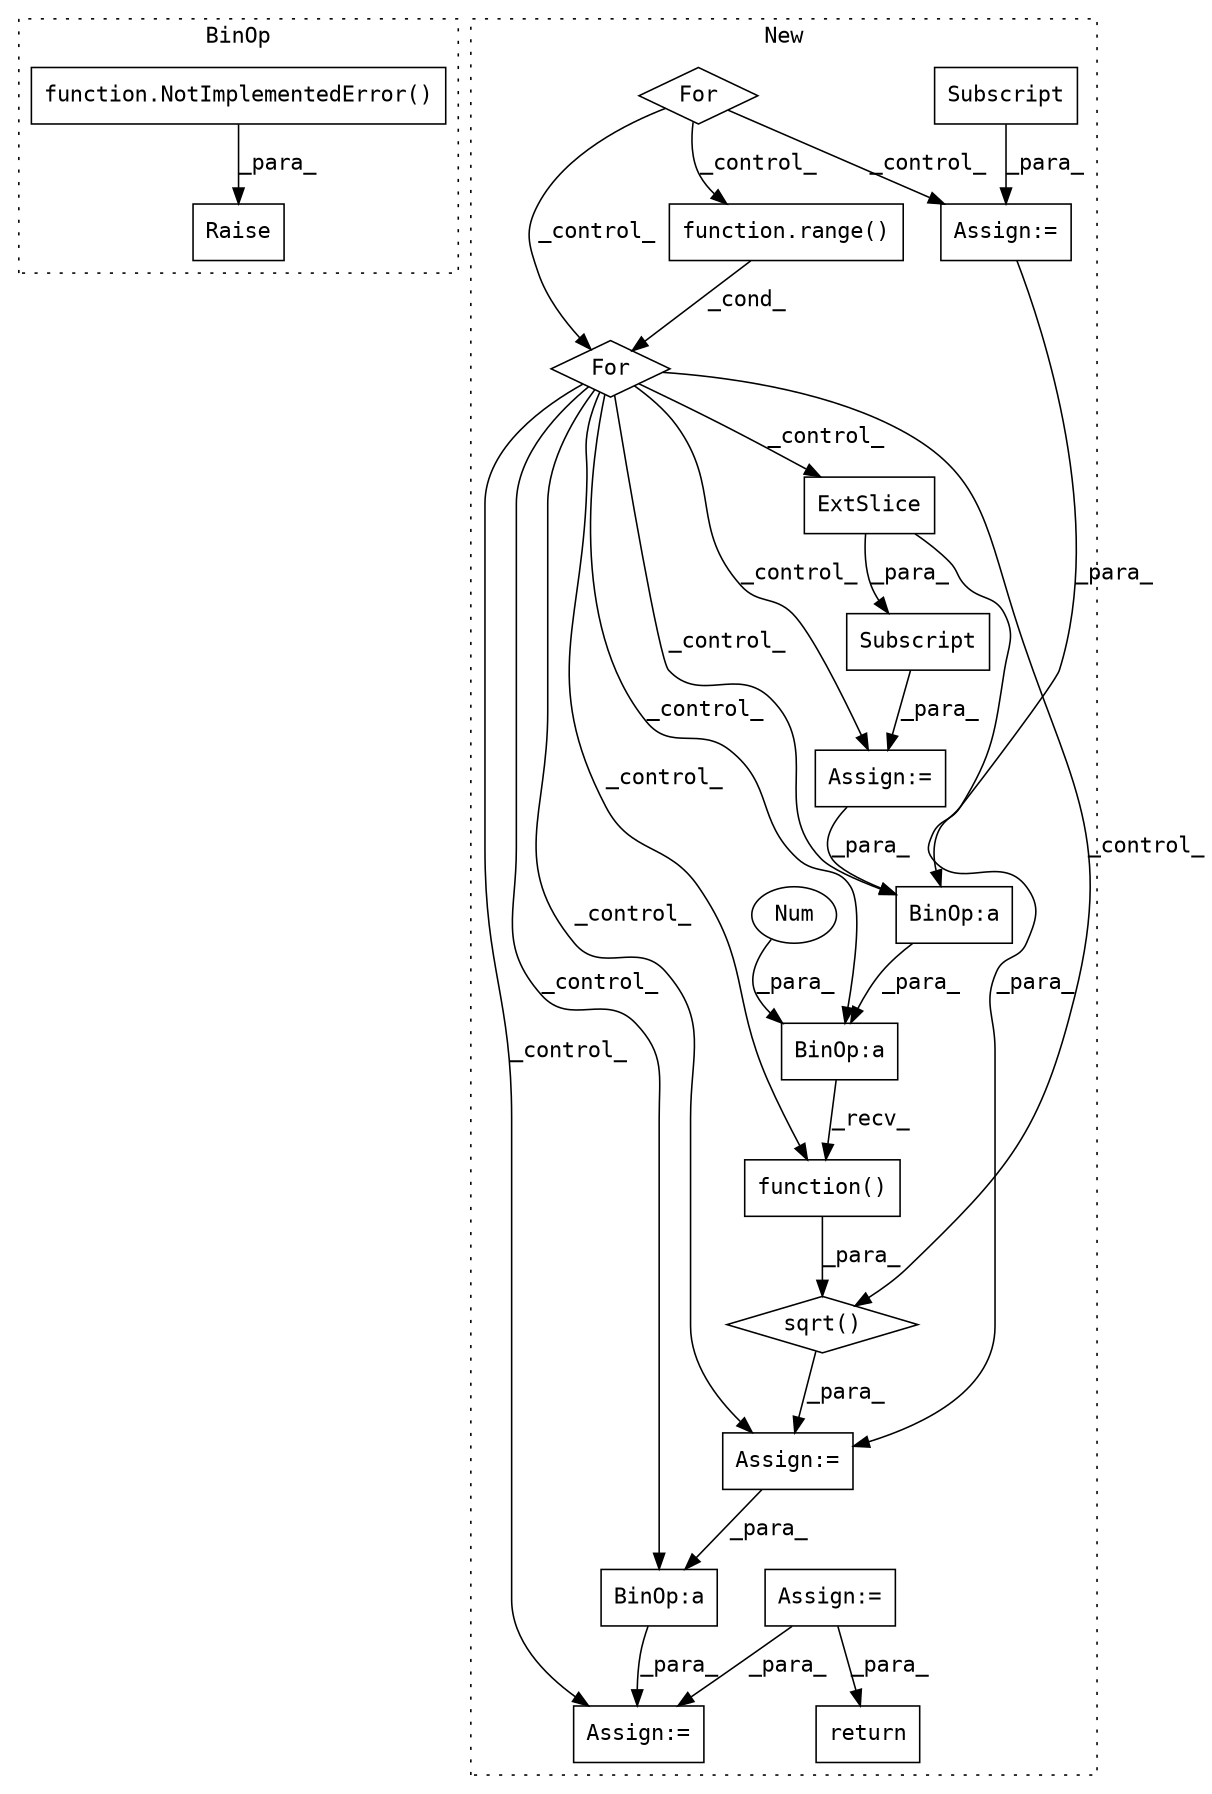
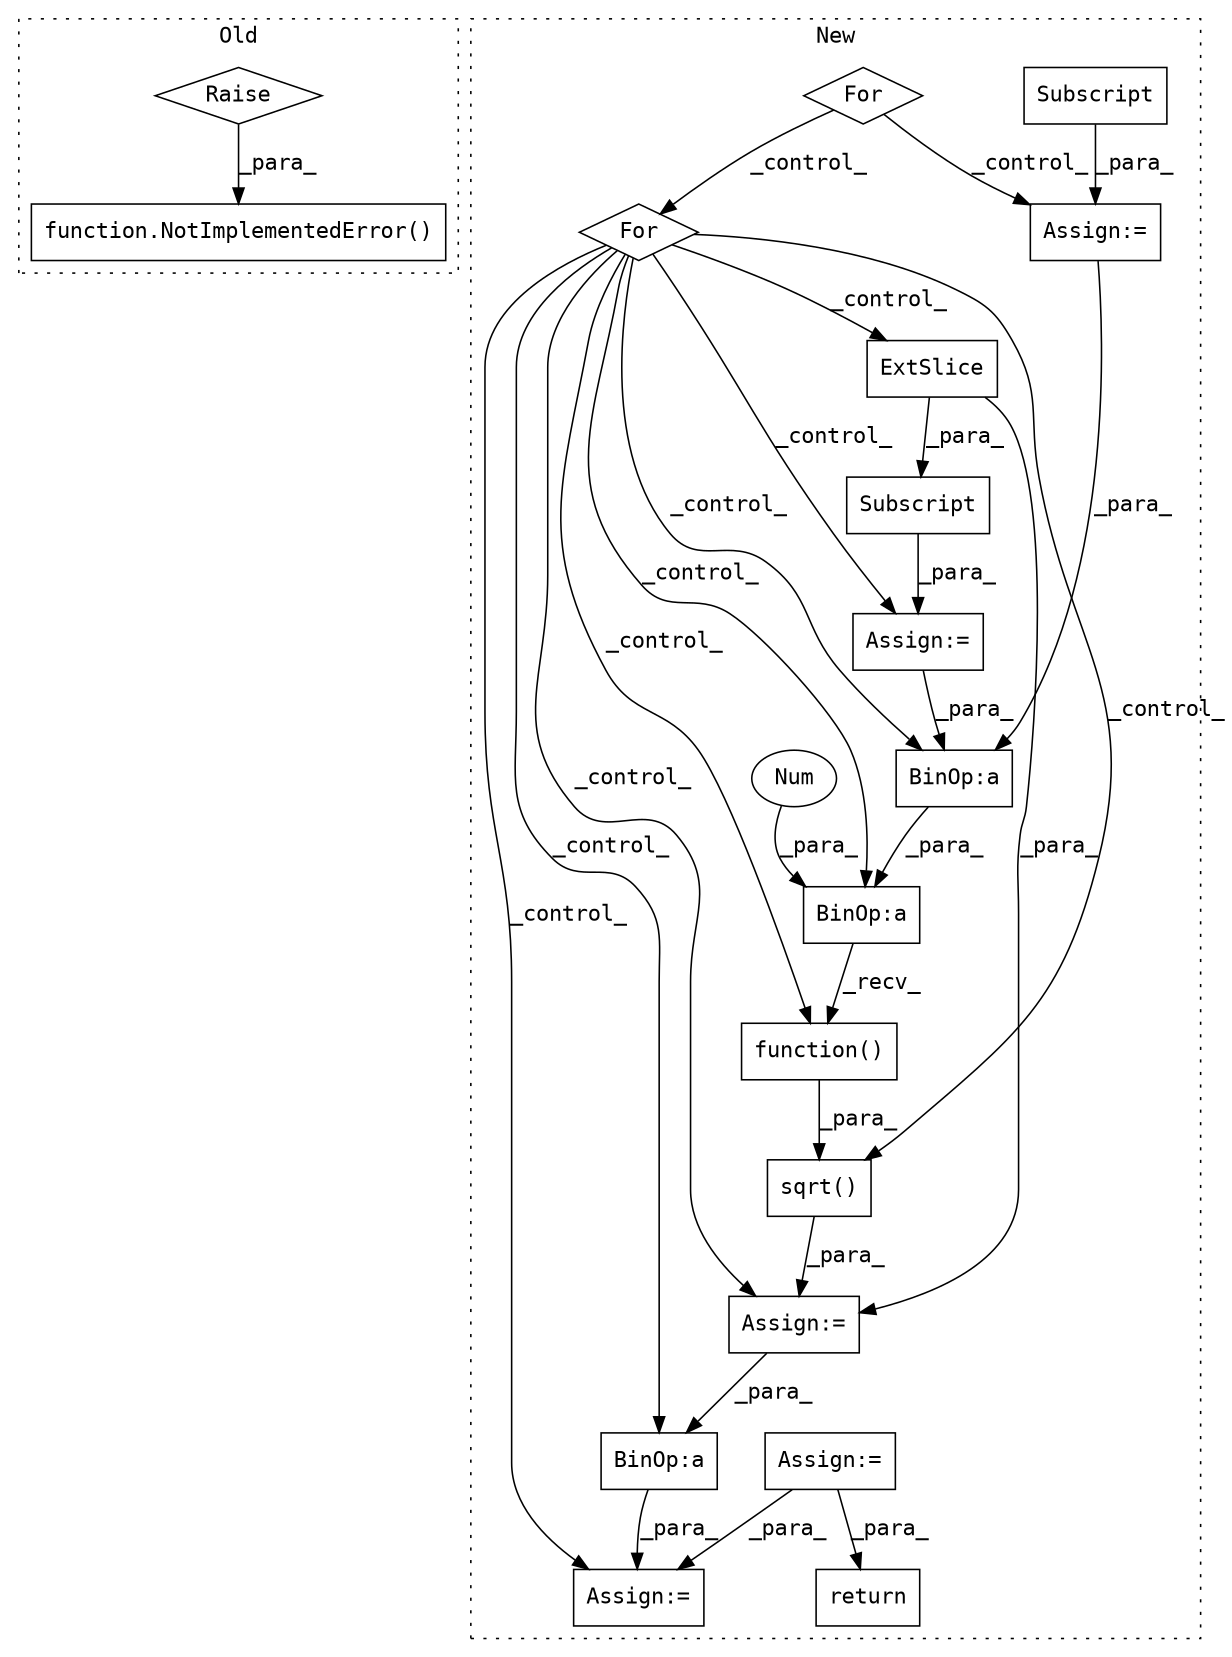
(239, 37) -> (239, 37)
(239, 156) -> (239, 156)
(239, 232) -> (239, 96)
(786, 232) -> none
(822, 1325) -> (819, 1188)
